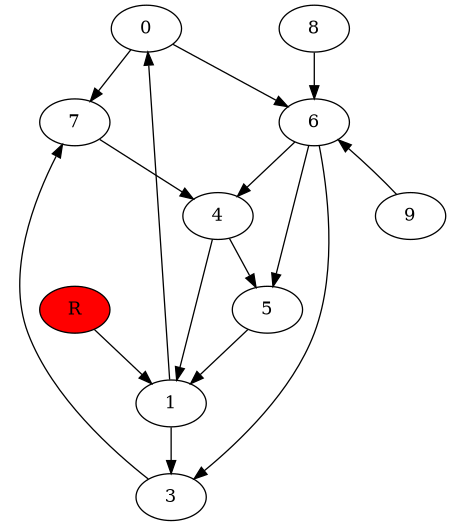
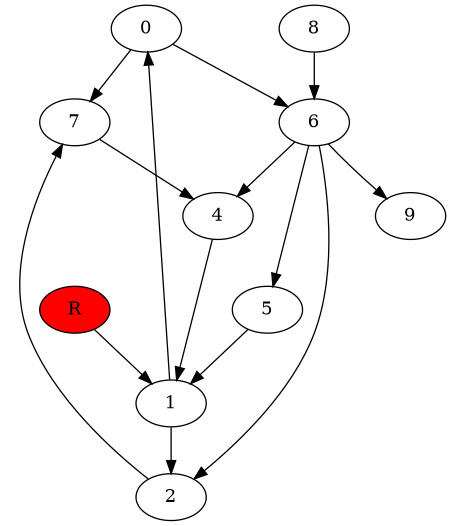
(373, 171) -> (352, 167)
(240, 257) -> none
(171, 497) -> (171, 497)
